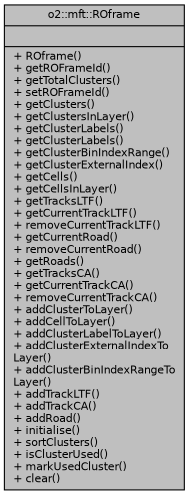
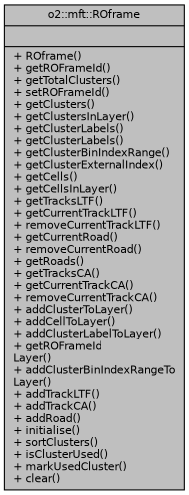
(91, 346) -> (58, 346)
